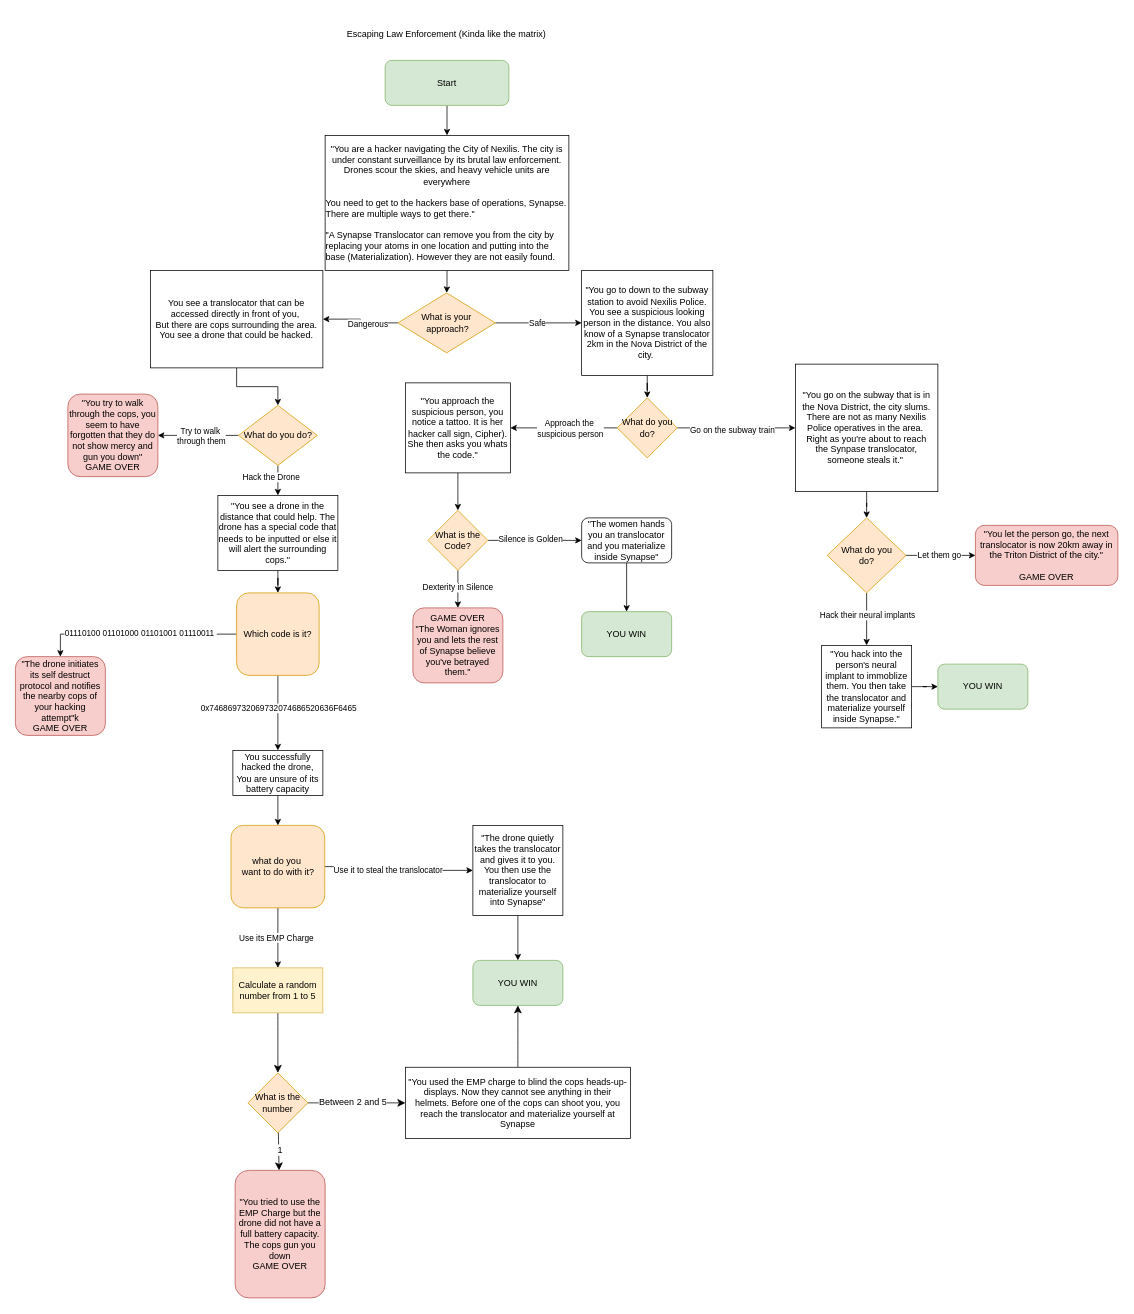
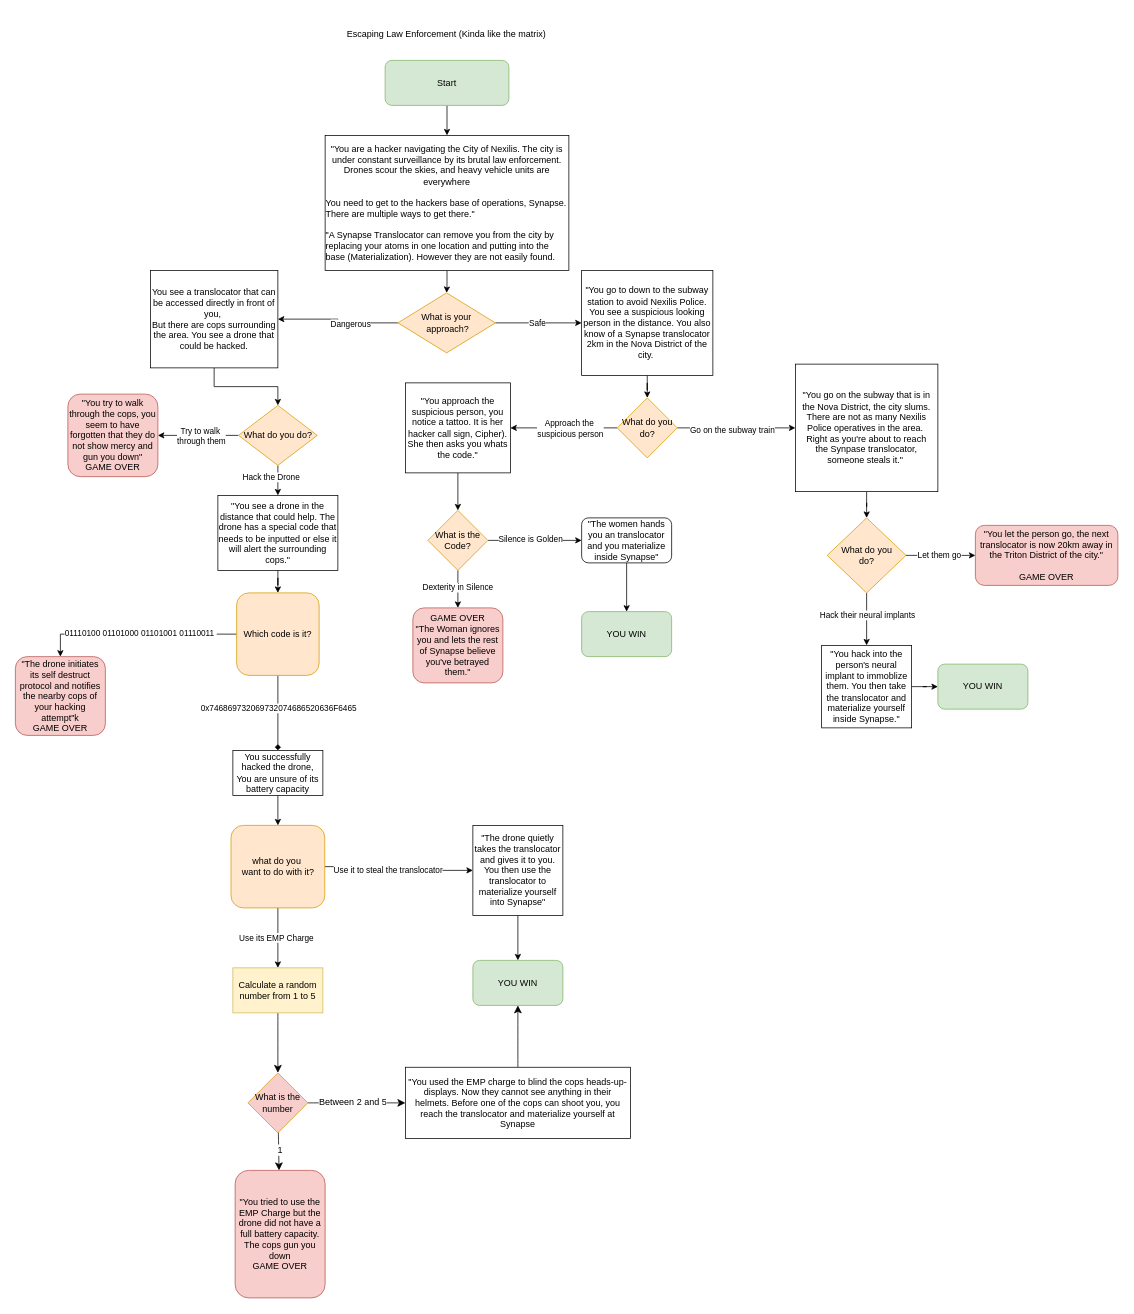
(237, 319) -> (214, 319)
(278, 744) -> (278, 743)
(278, 1103) -> (278, 1103)
